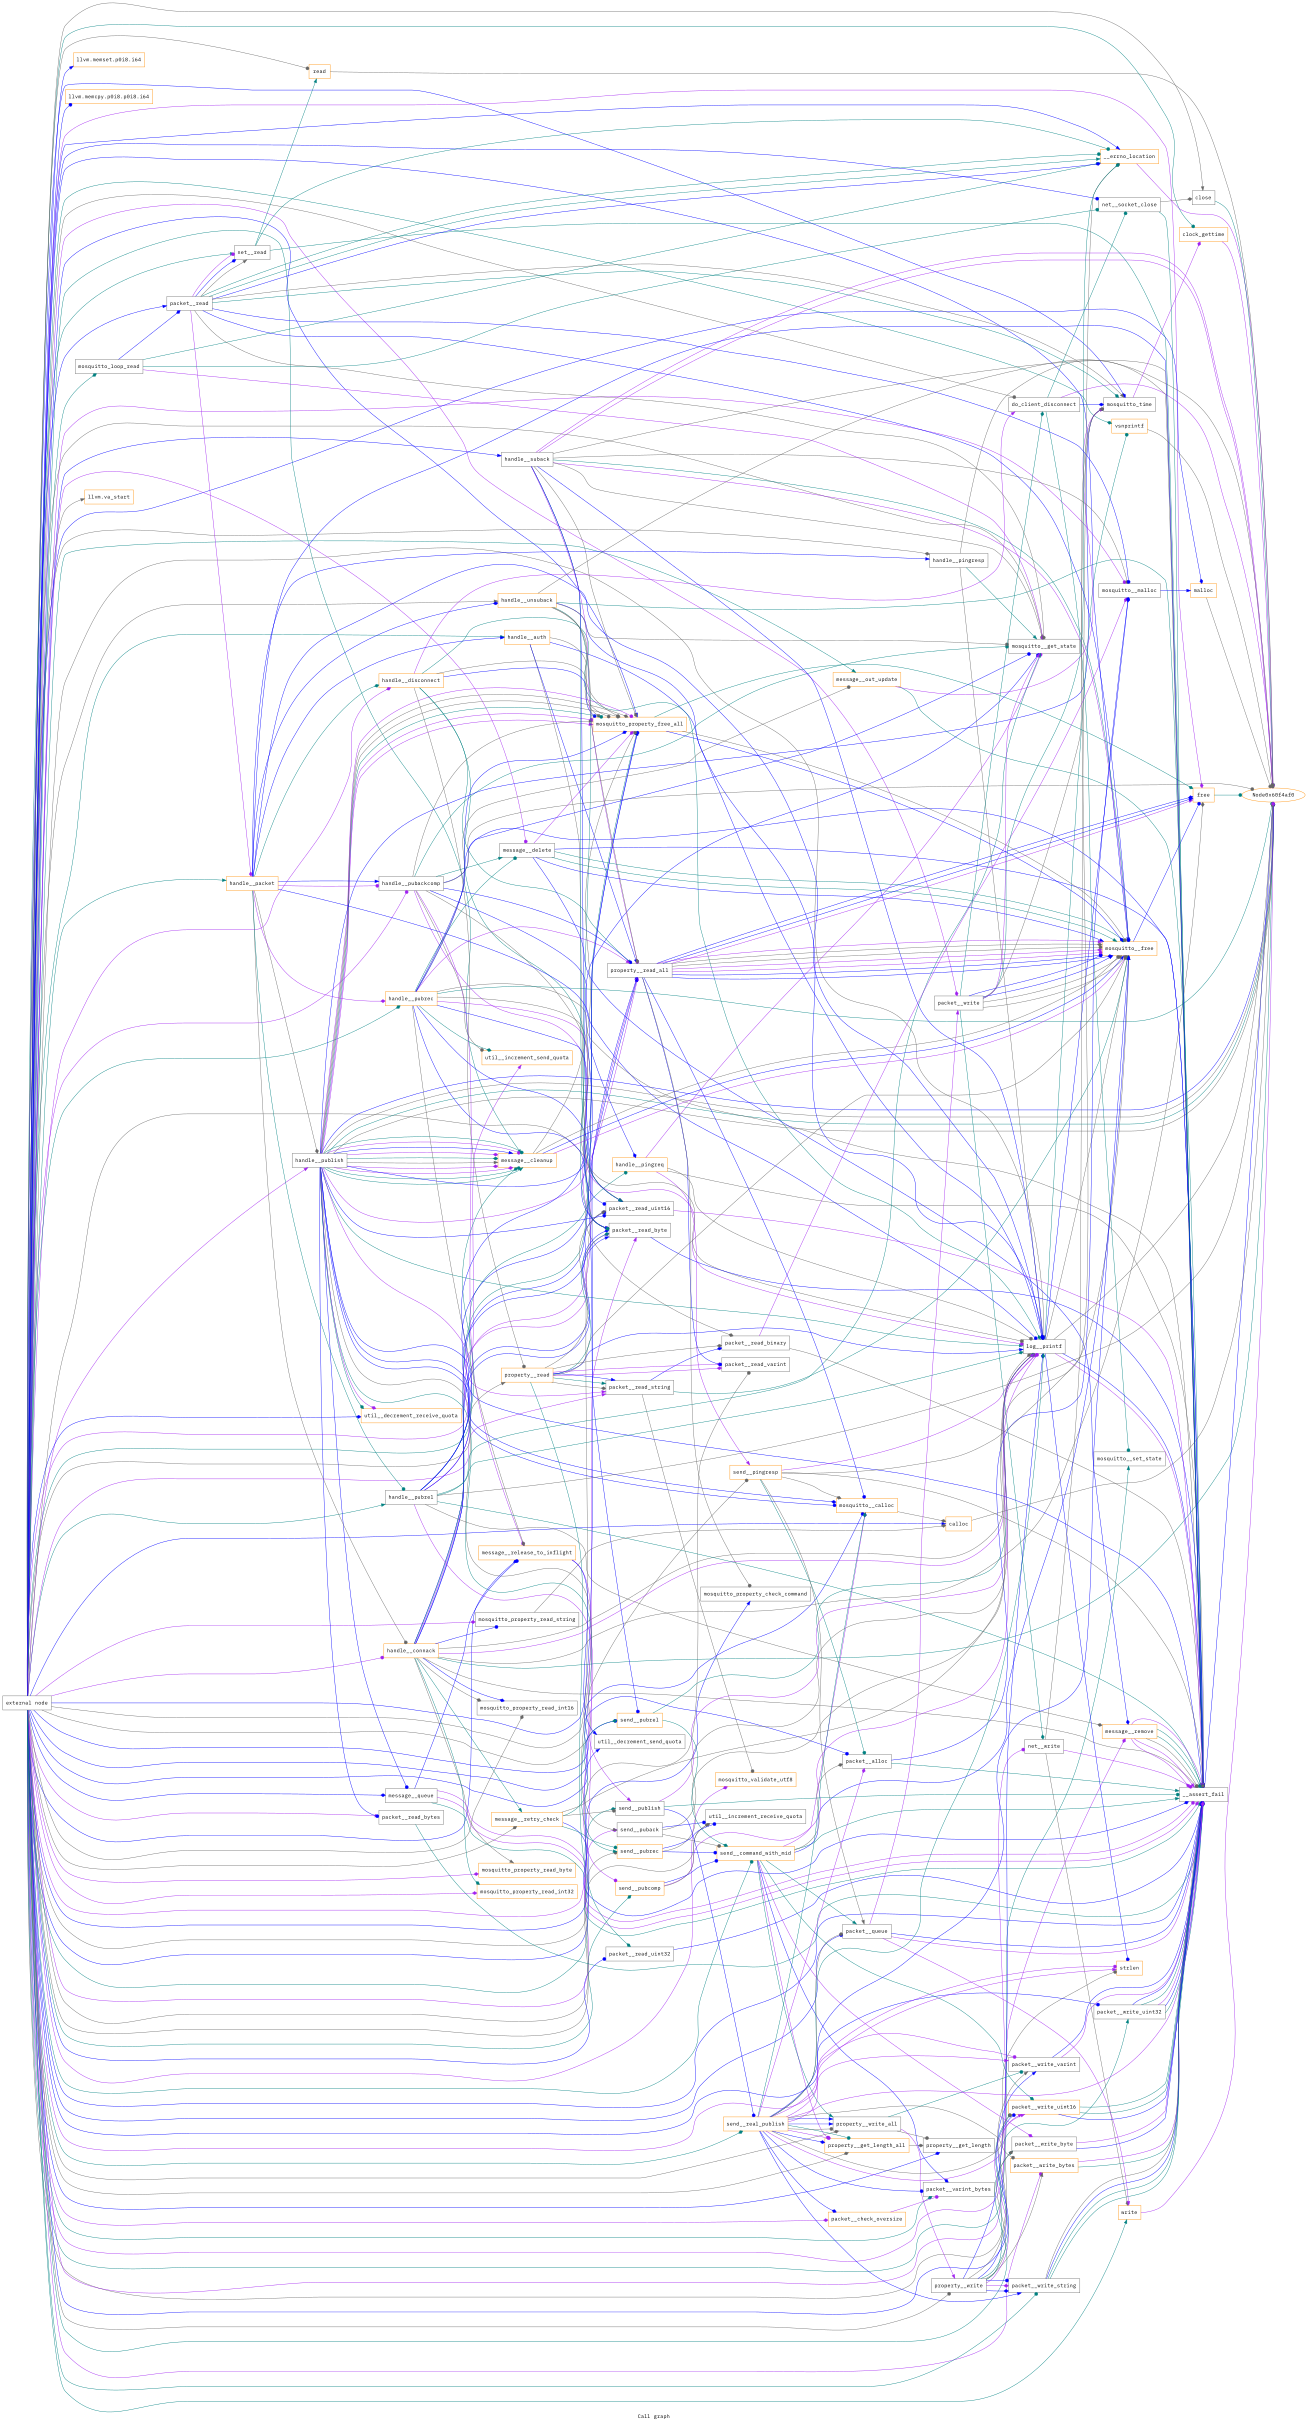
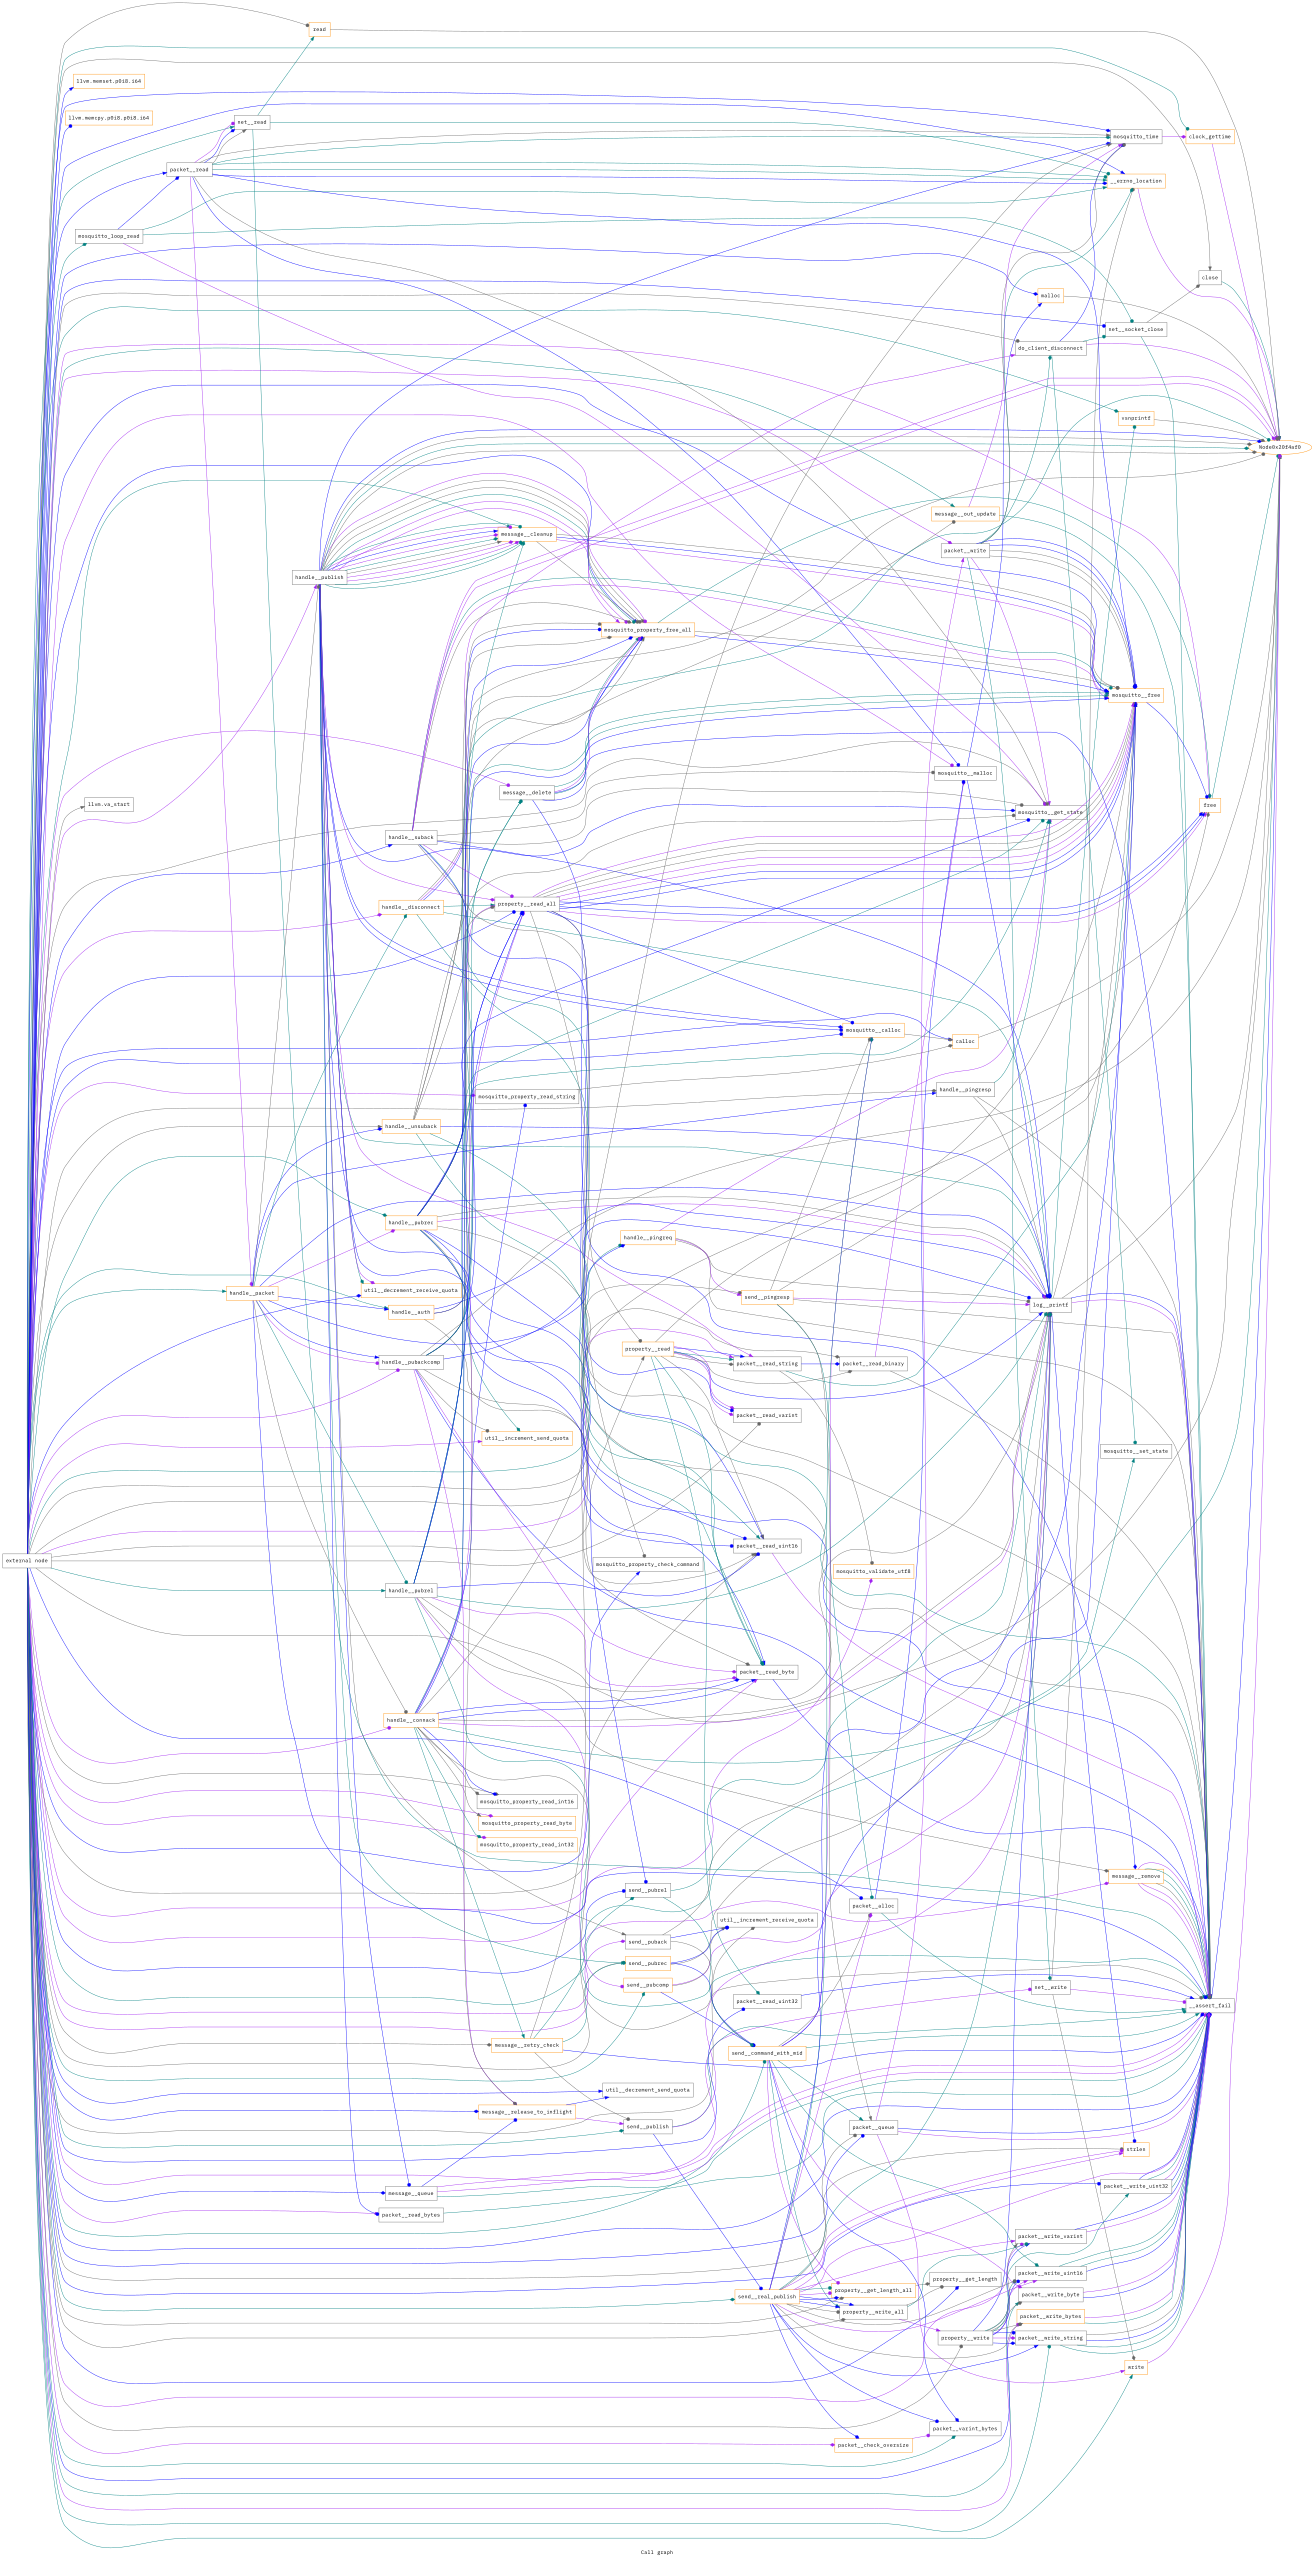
(109, 497) -> (109, 805)
(1274, 795) -> (1280, 447)
(469, 1009) -> (590, 1227)
(1078, 1045) -> (1009, 1010)
(640, 1720) -> (648, 1890)
(1044, 2107) -> (1051, 2273)
